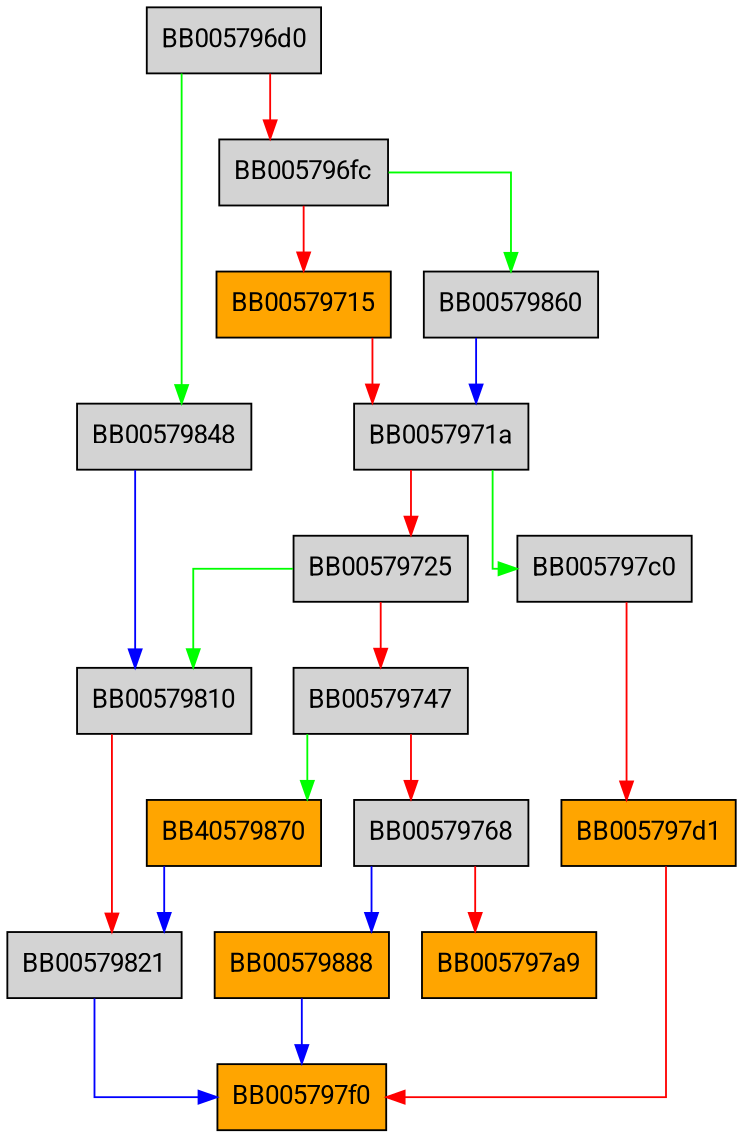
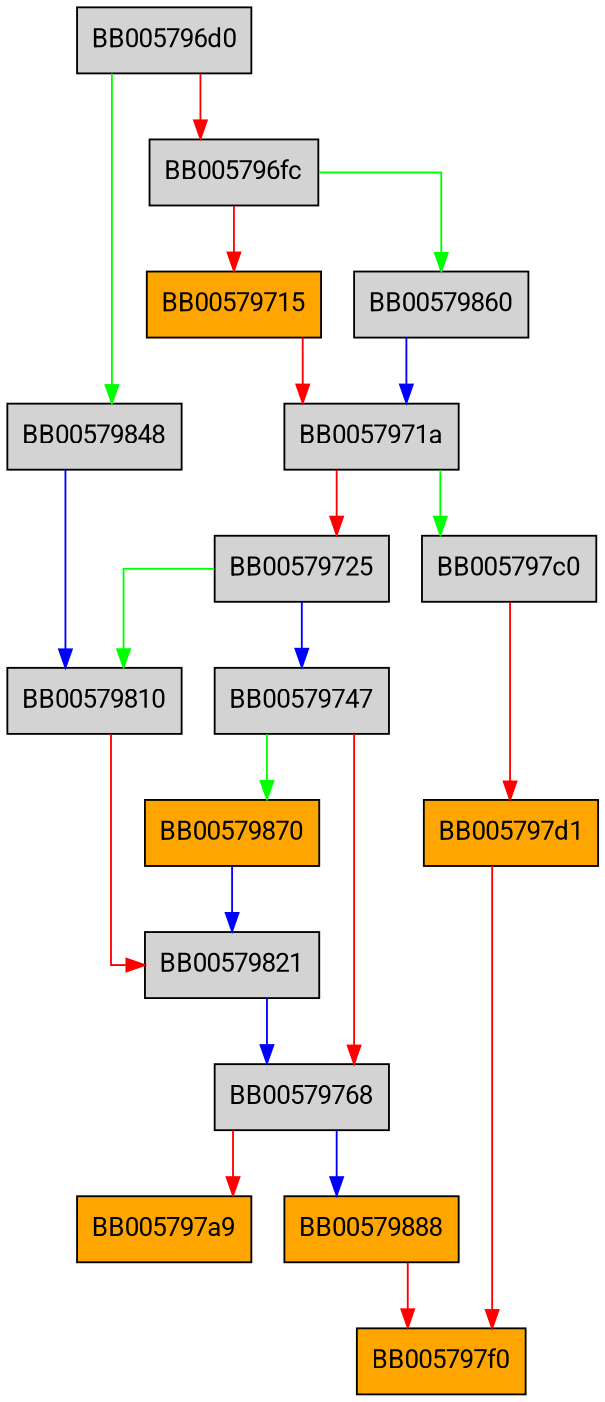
(381, 625) -> (302, 625)
(234, 833) -> (232, 833)
(302, 1022) -> (408, 1286)
(97, 1097) -> (267, 1022)
